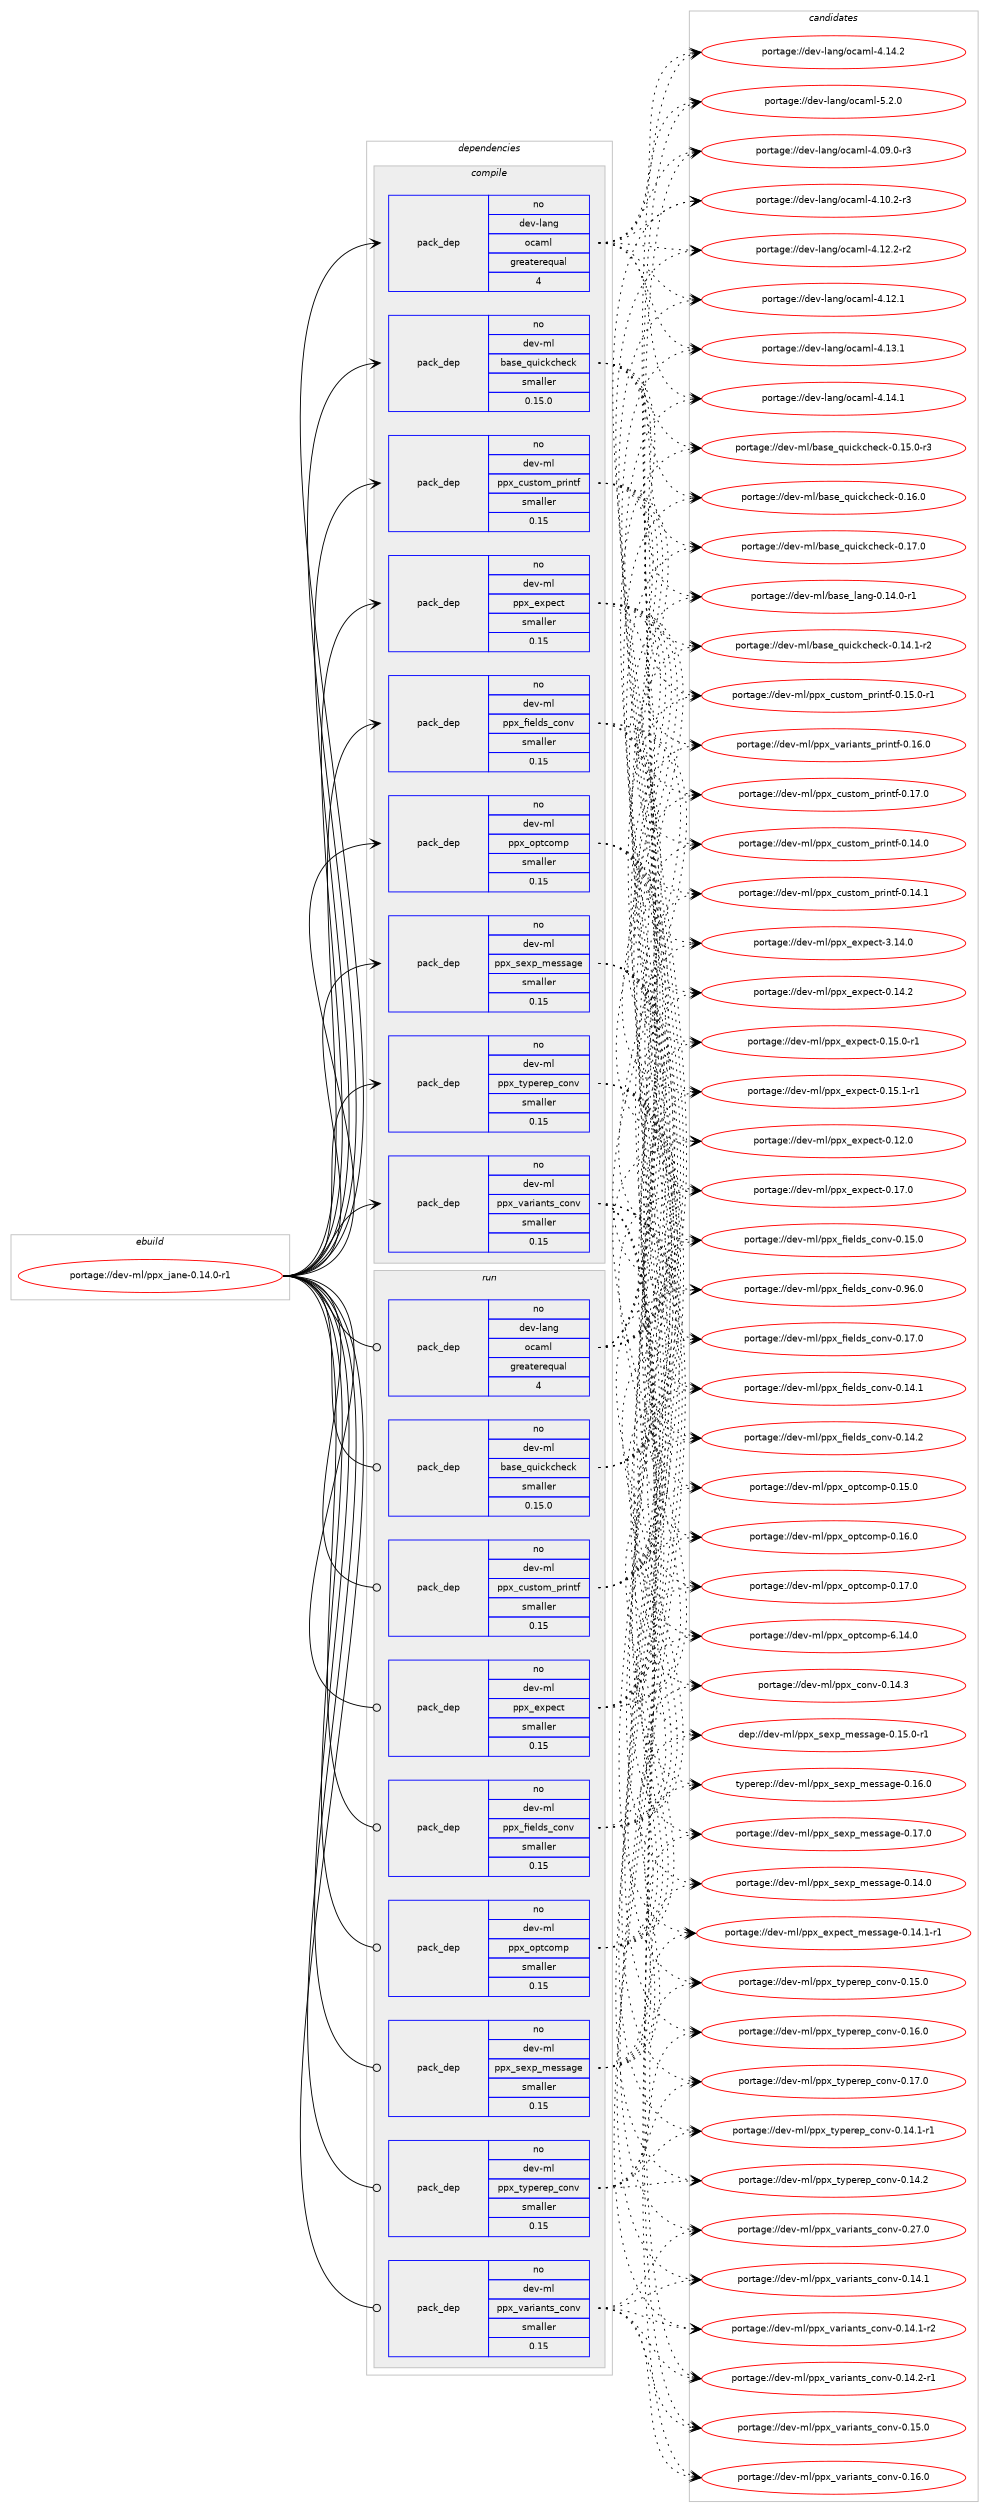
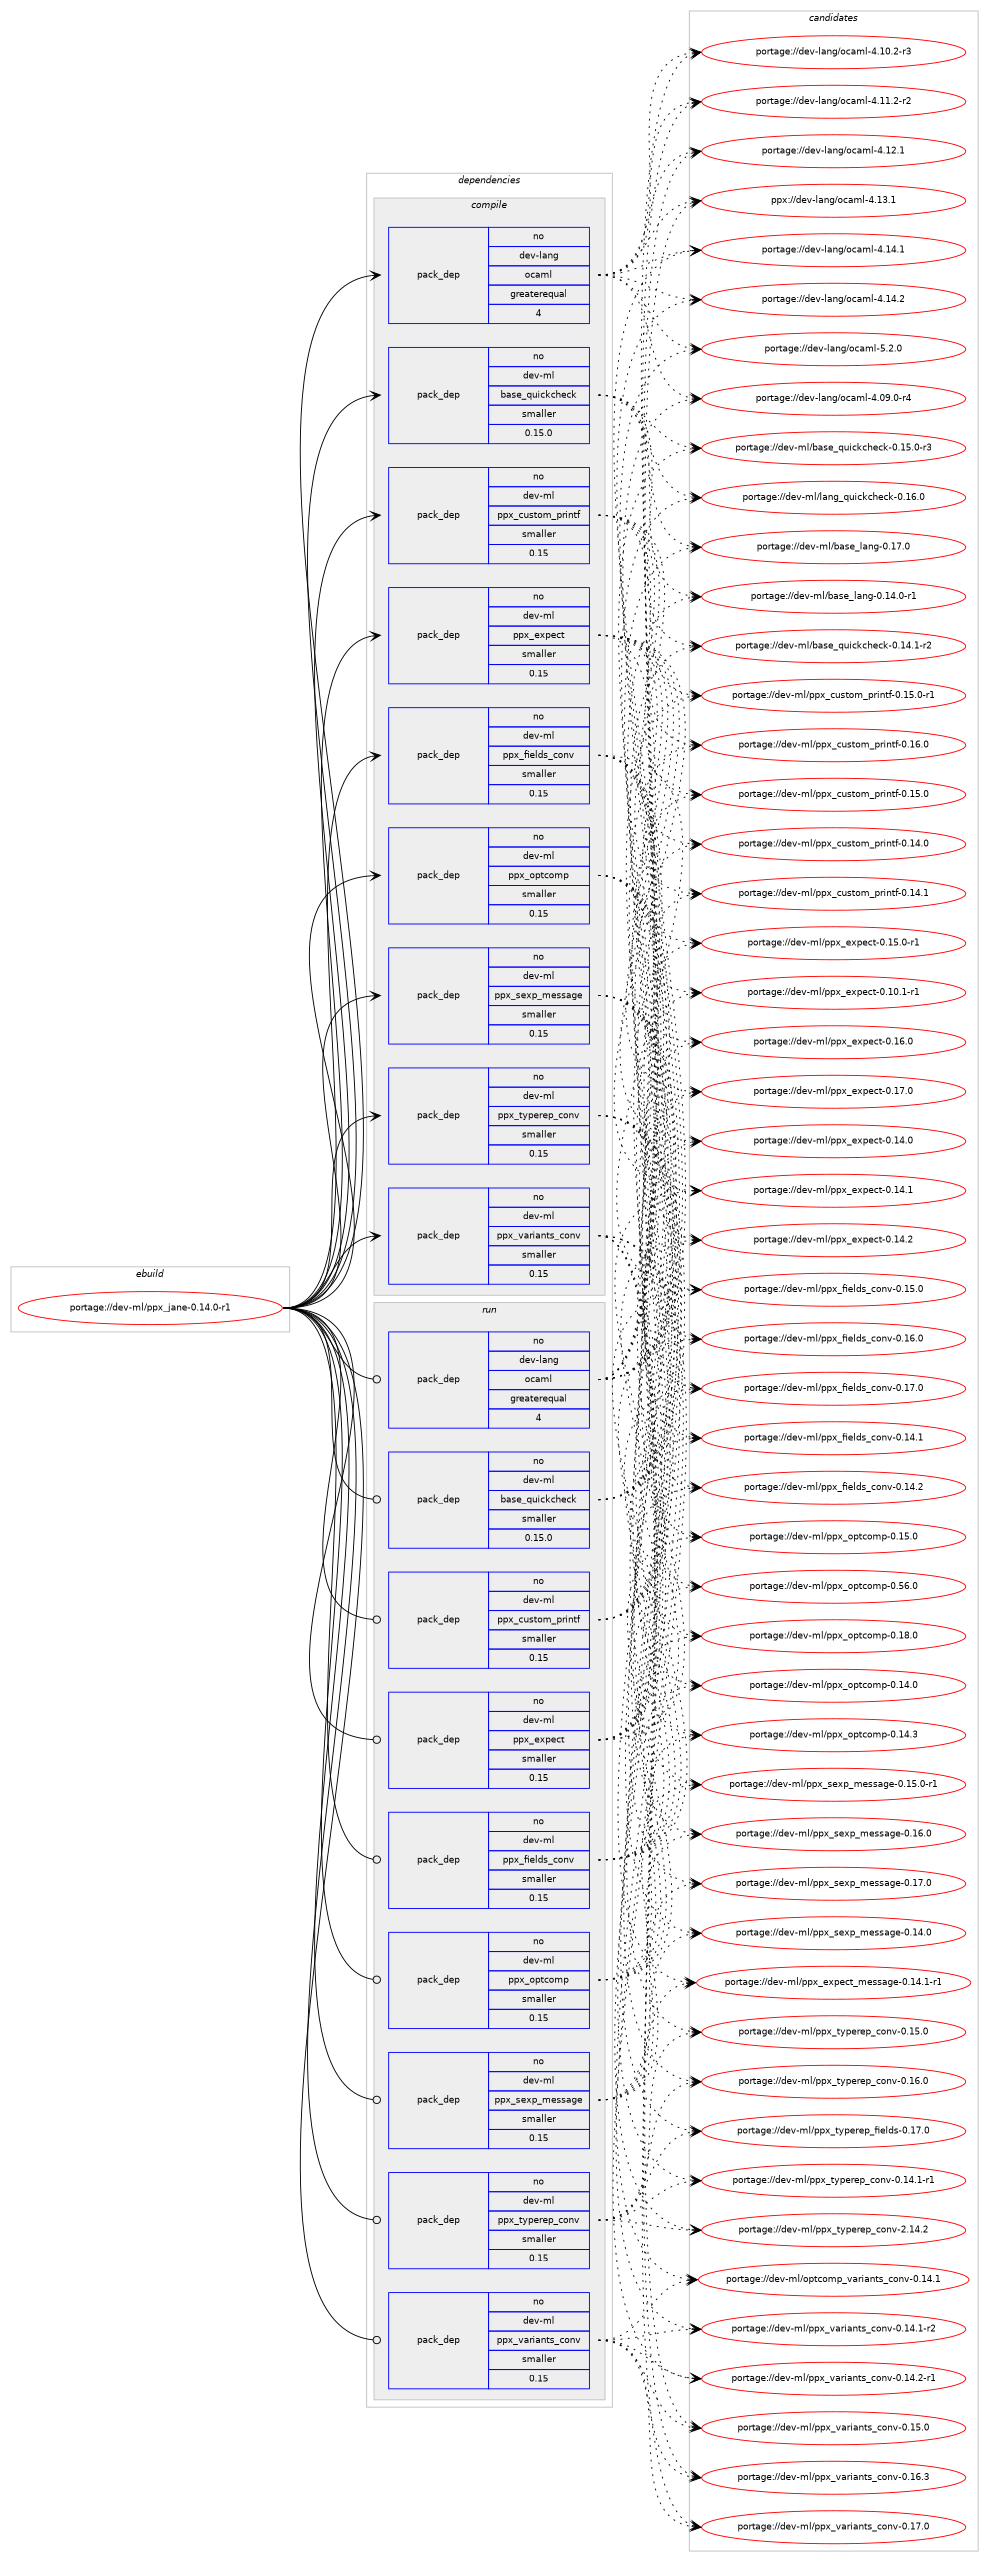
(834, 151) -> (834, 399)
(834, 250) -> (834, 102)
(834, 349) -> (834, 201)
(834, 498) -> (834, 498)
(834, 547) -> (834, 547)
(834, 745) -> (834, 745)
(834, 795) -> (834, 795)
(834, 943) -> (834, 1141)
(834, 1092) -> (834, 993)
(834, 1141) -> (834, 1042)
none -> (834, 1191)
(834, 1290) -> (834, 1339)
(834, 1537) -> (834, 1587)
(834, 1587) -> (834, 1636)
(834, 1636) -> (834, 1686)
(834, 1686) -> (834, 1735)
(834, 1735) -> (834, 1785)
(834, 1785) -> (834, 1834)
(834, 2082) -> (834, 2131)
(834, 2181) -> (834, 2230)
(834, 2230) -> (834, 2527)
(834, 2280) -> (834, 2280)
(834, 2478) -> (834, 2478)
